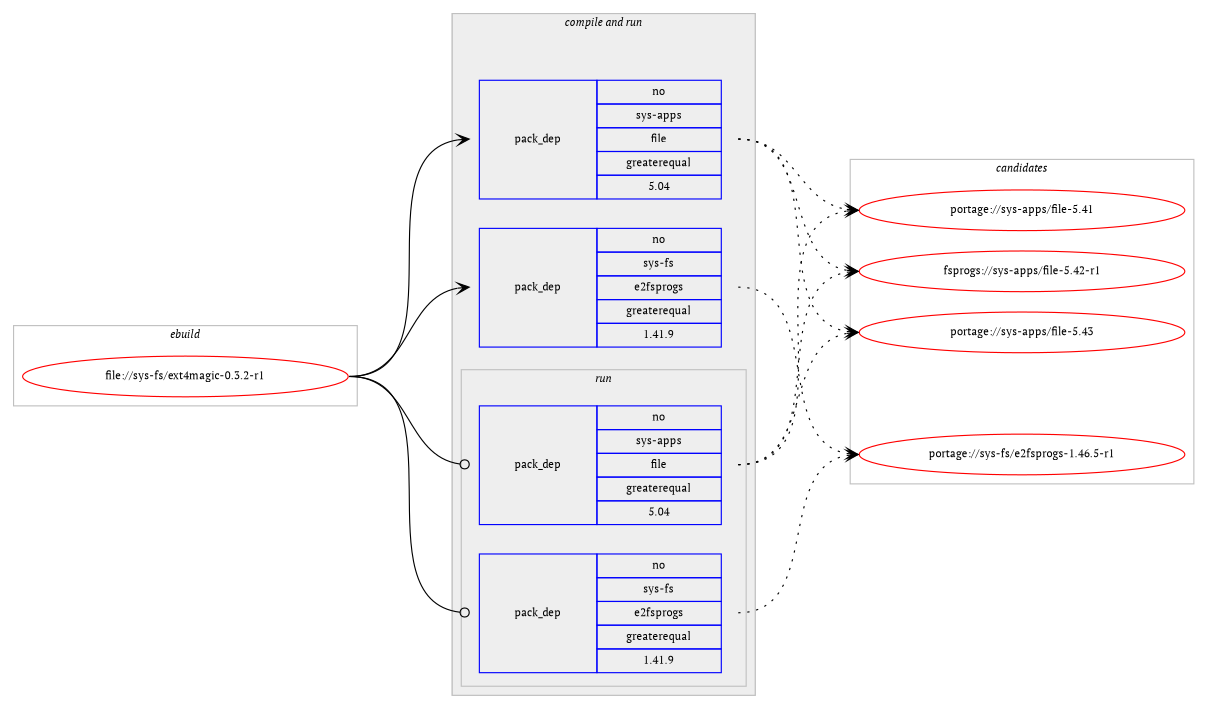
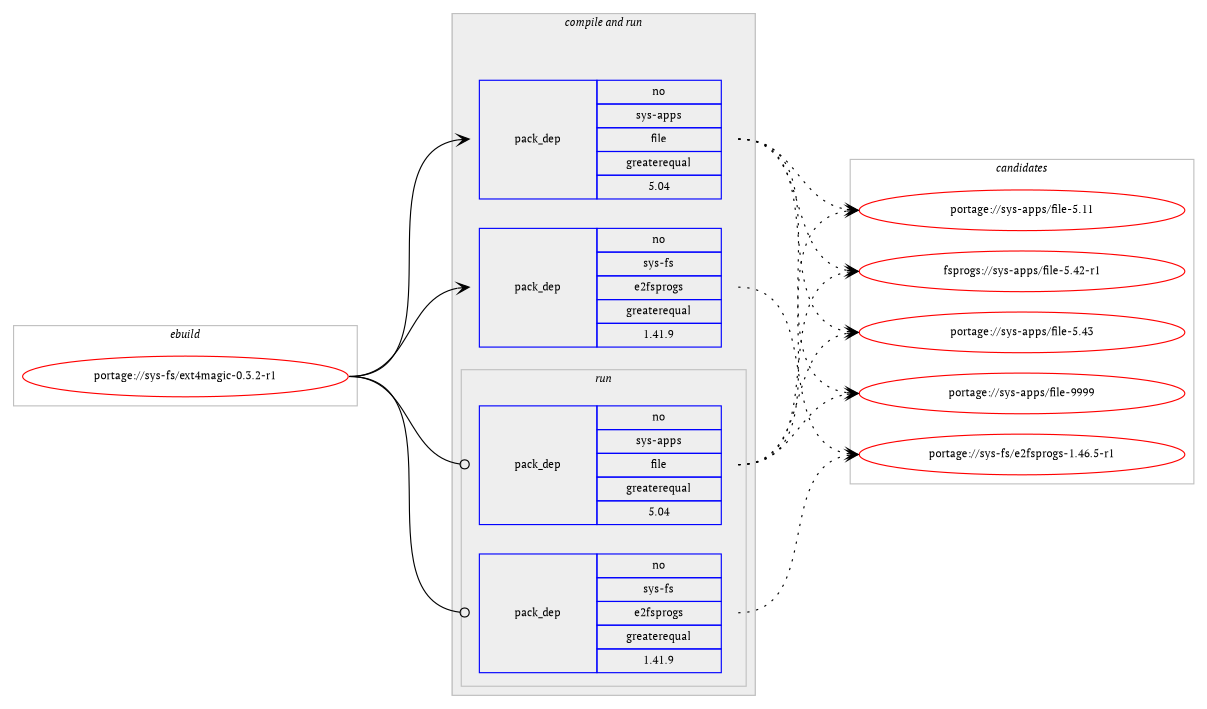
(1022, 210) -> (1022, 210)
(185, 376) -> (185, 376)
none -> (1022, 393)
